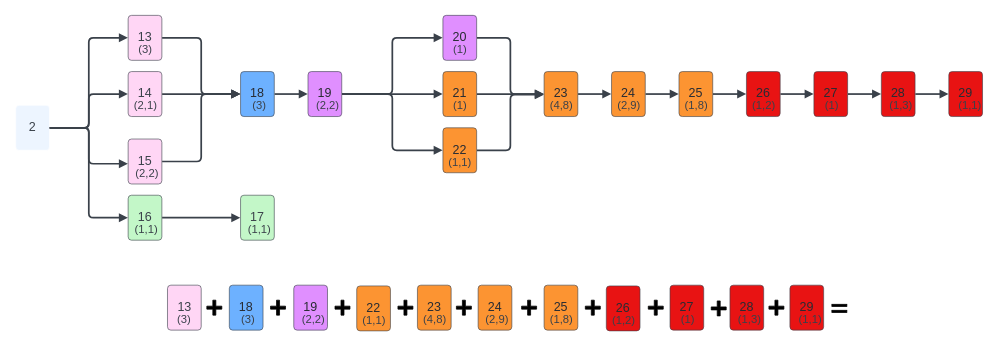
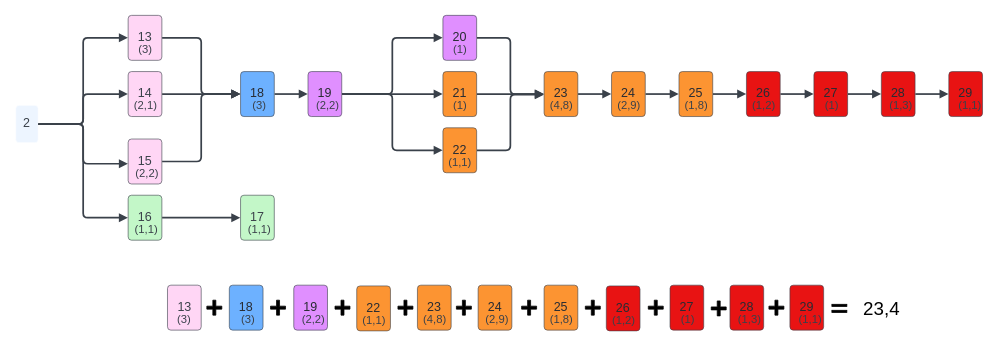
(32, 128) -> (27, 124)
none -> (882, 308)
